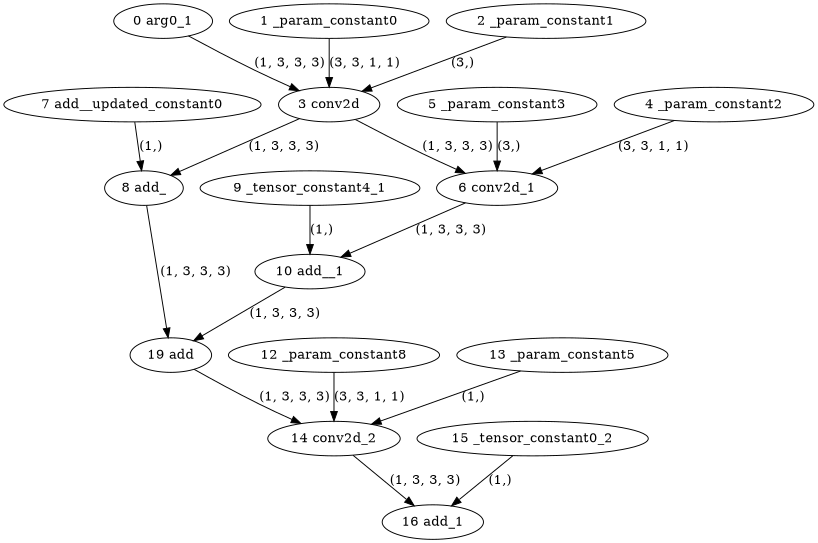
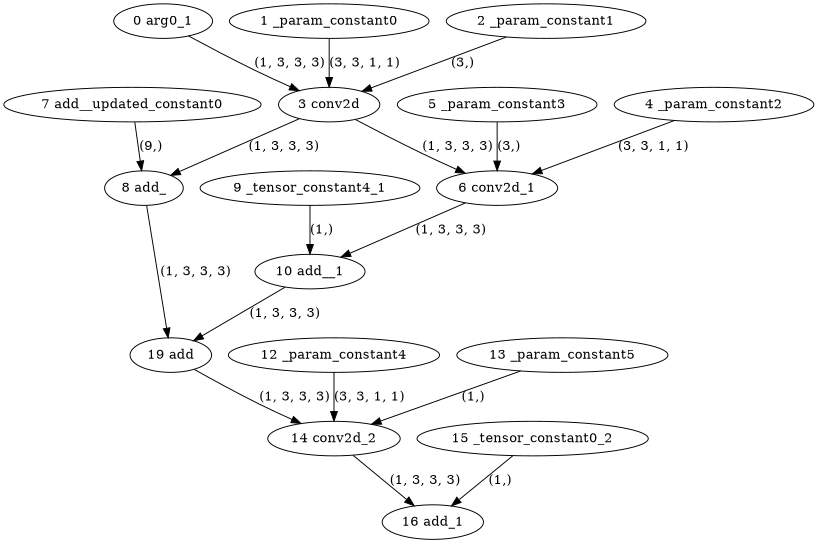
(151, 146) -> (151, 146)
(334, 355) -> (334, 355)
